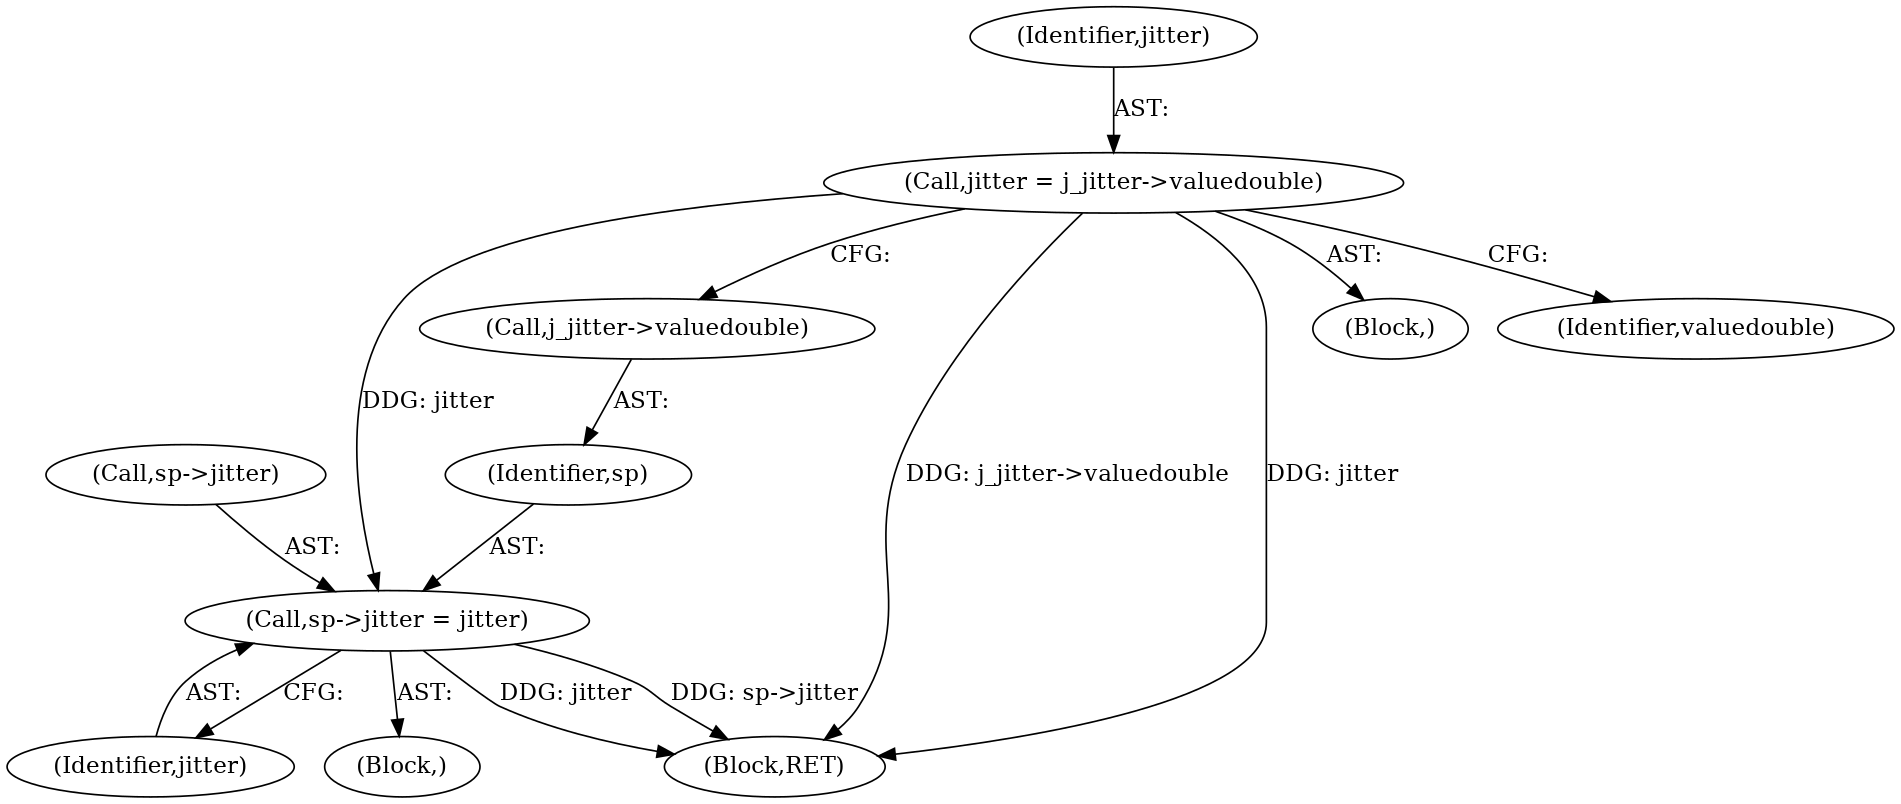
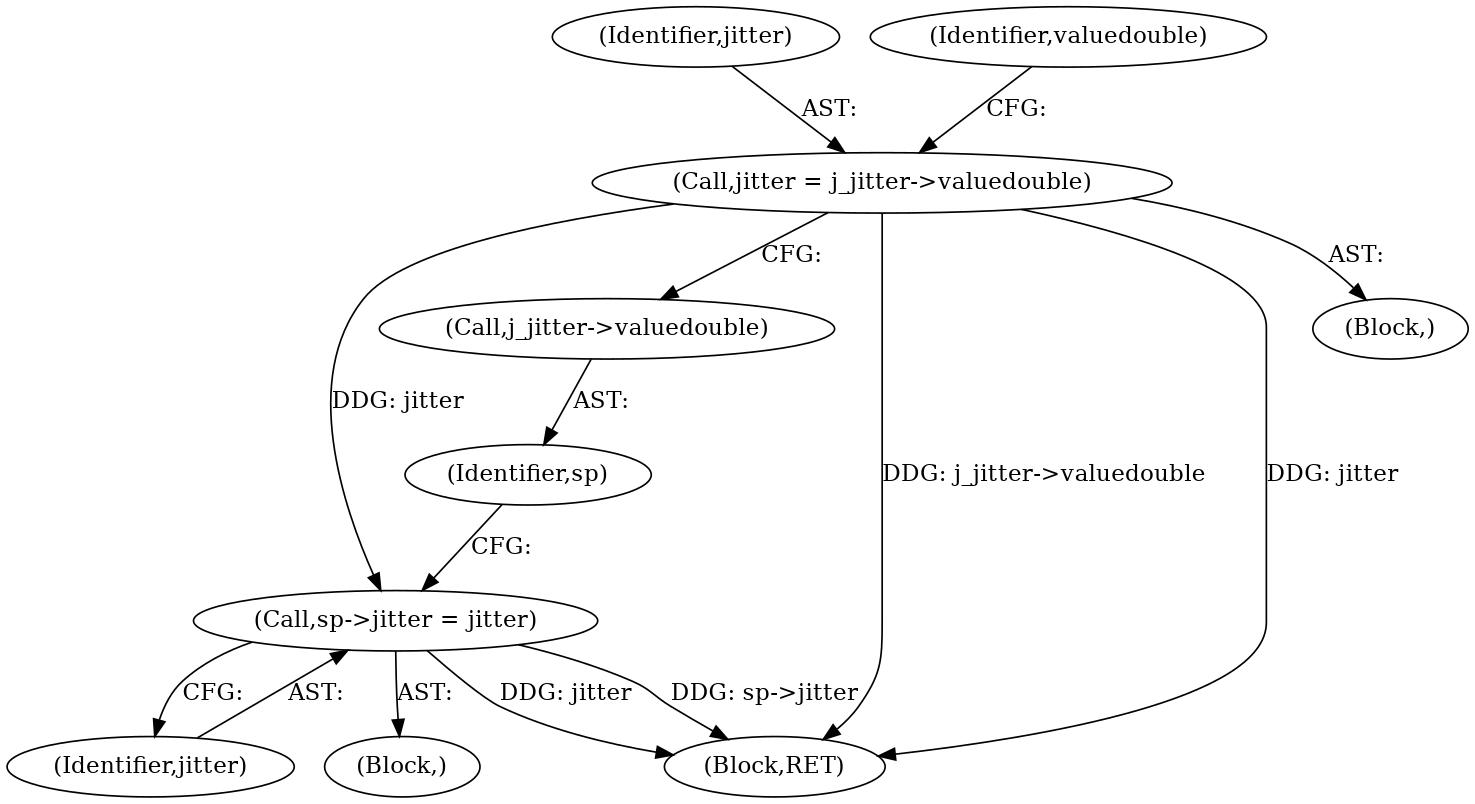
(1421, 249) -> (982, 104)
(186, 475) -> none
(521, 548) -> (505, 548)
